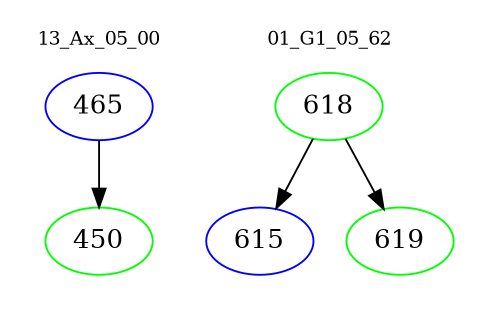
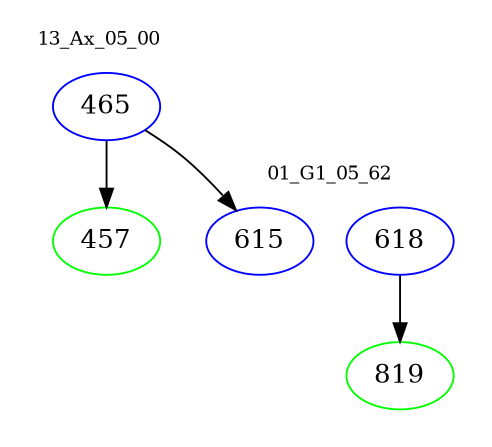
(329, 107) -> (400, 241)
(299, 165) -> (203, 175)
(99, 241) -> (107, 241)
(400, 241) -> (400, 376)
